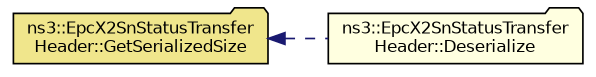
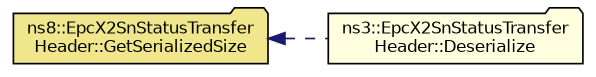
(141, 39) -> (141, 39)
